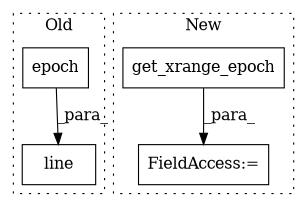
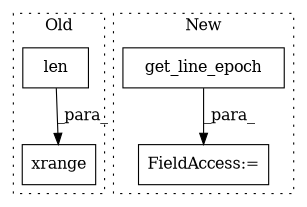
(56, 68) -> (56, 68)
(204, 68) -> (204, 68)
(59, 165) -> (59, 165)
